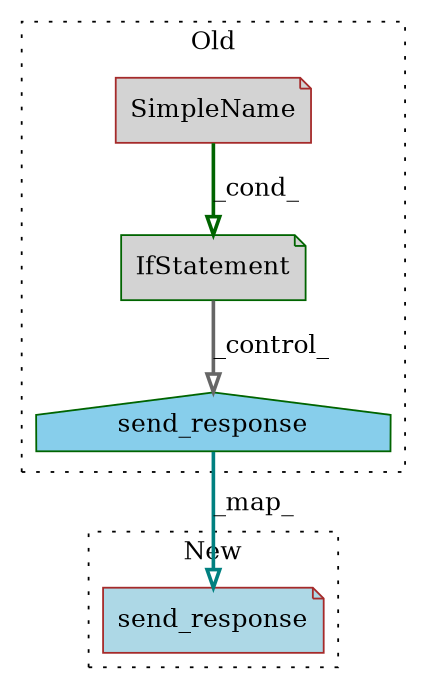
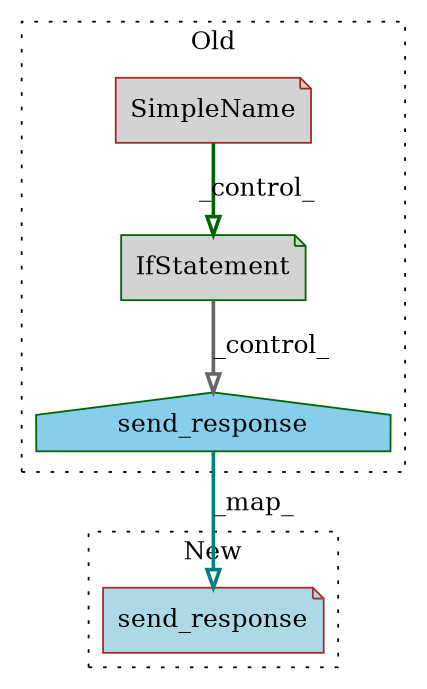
(257, 189) -> (257, 189)
